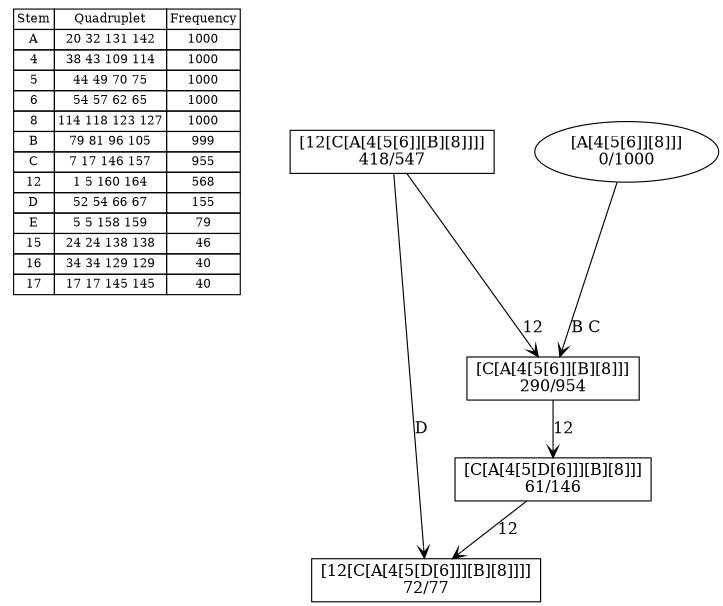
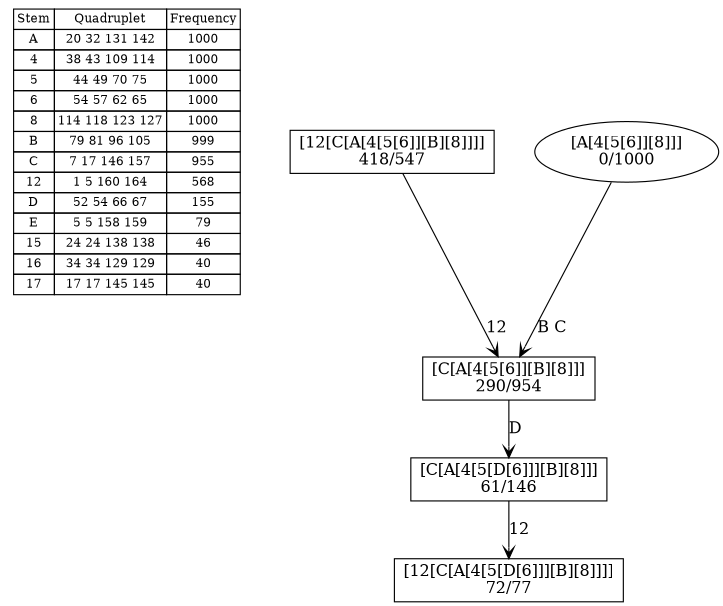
(409, 360) -> none
(566, 429) -> (518, 429)
